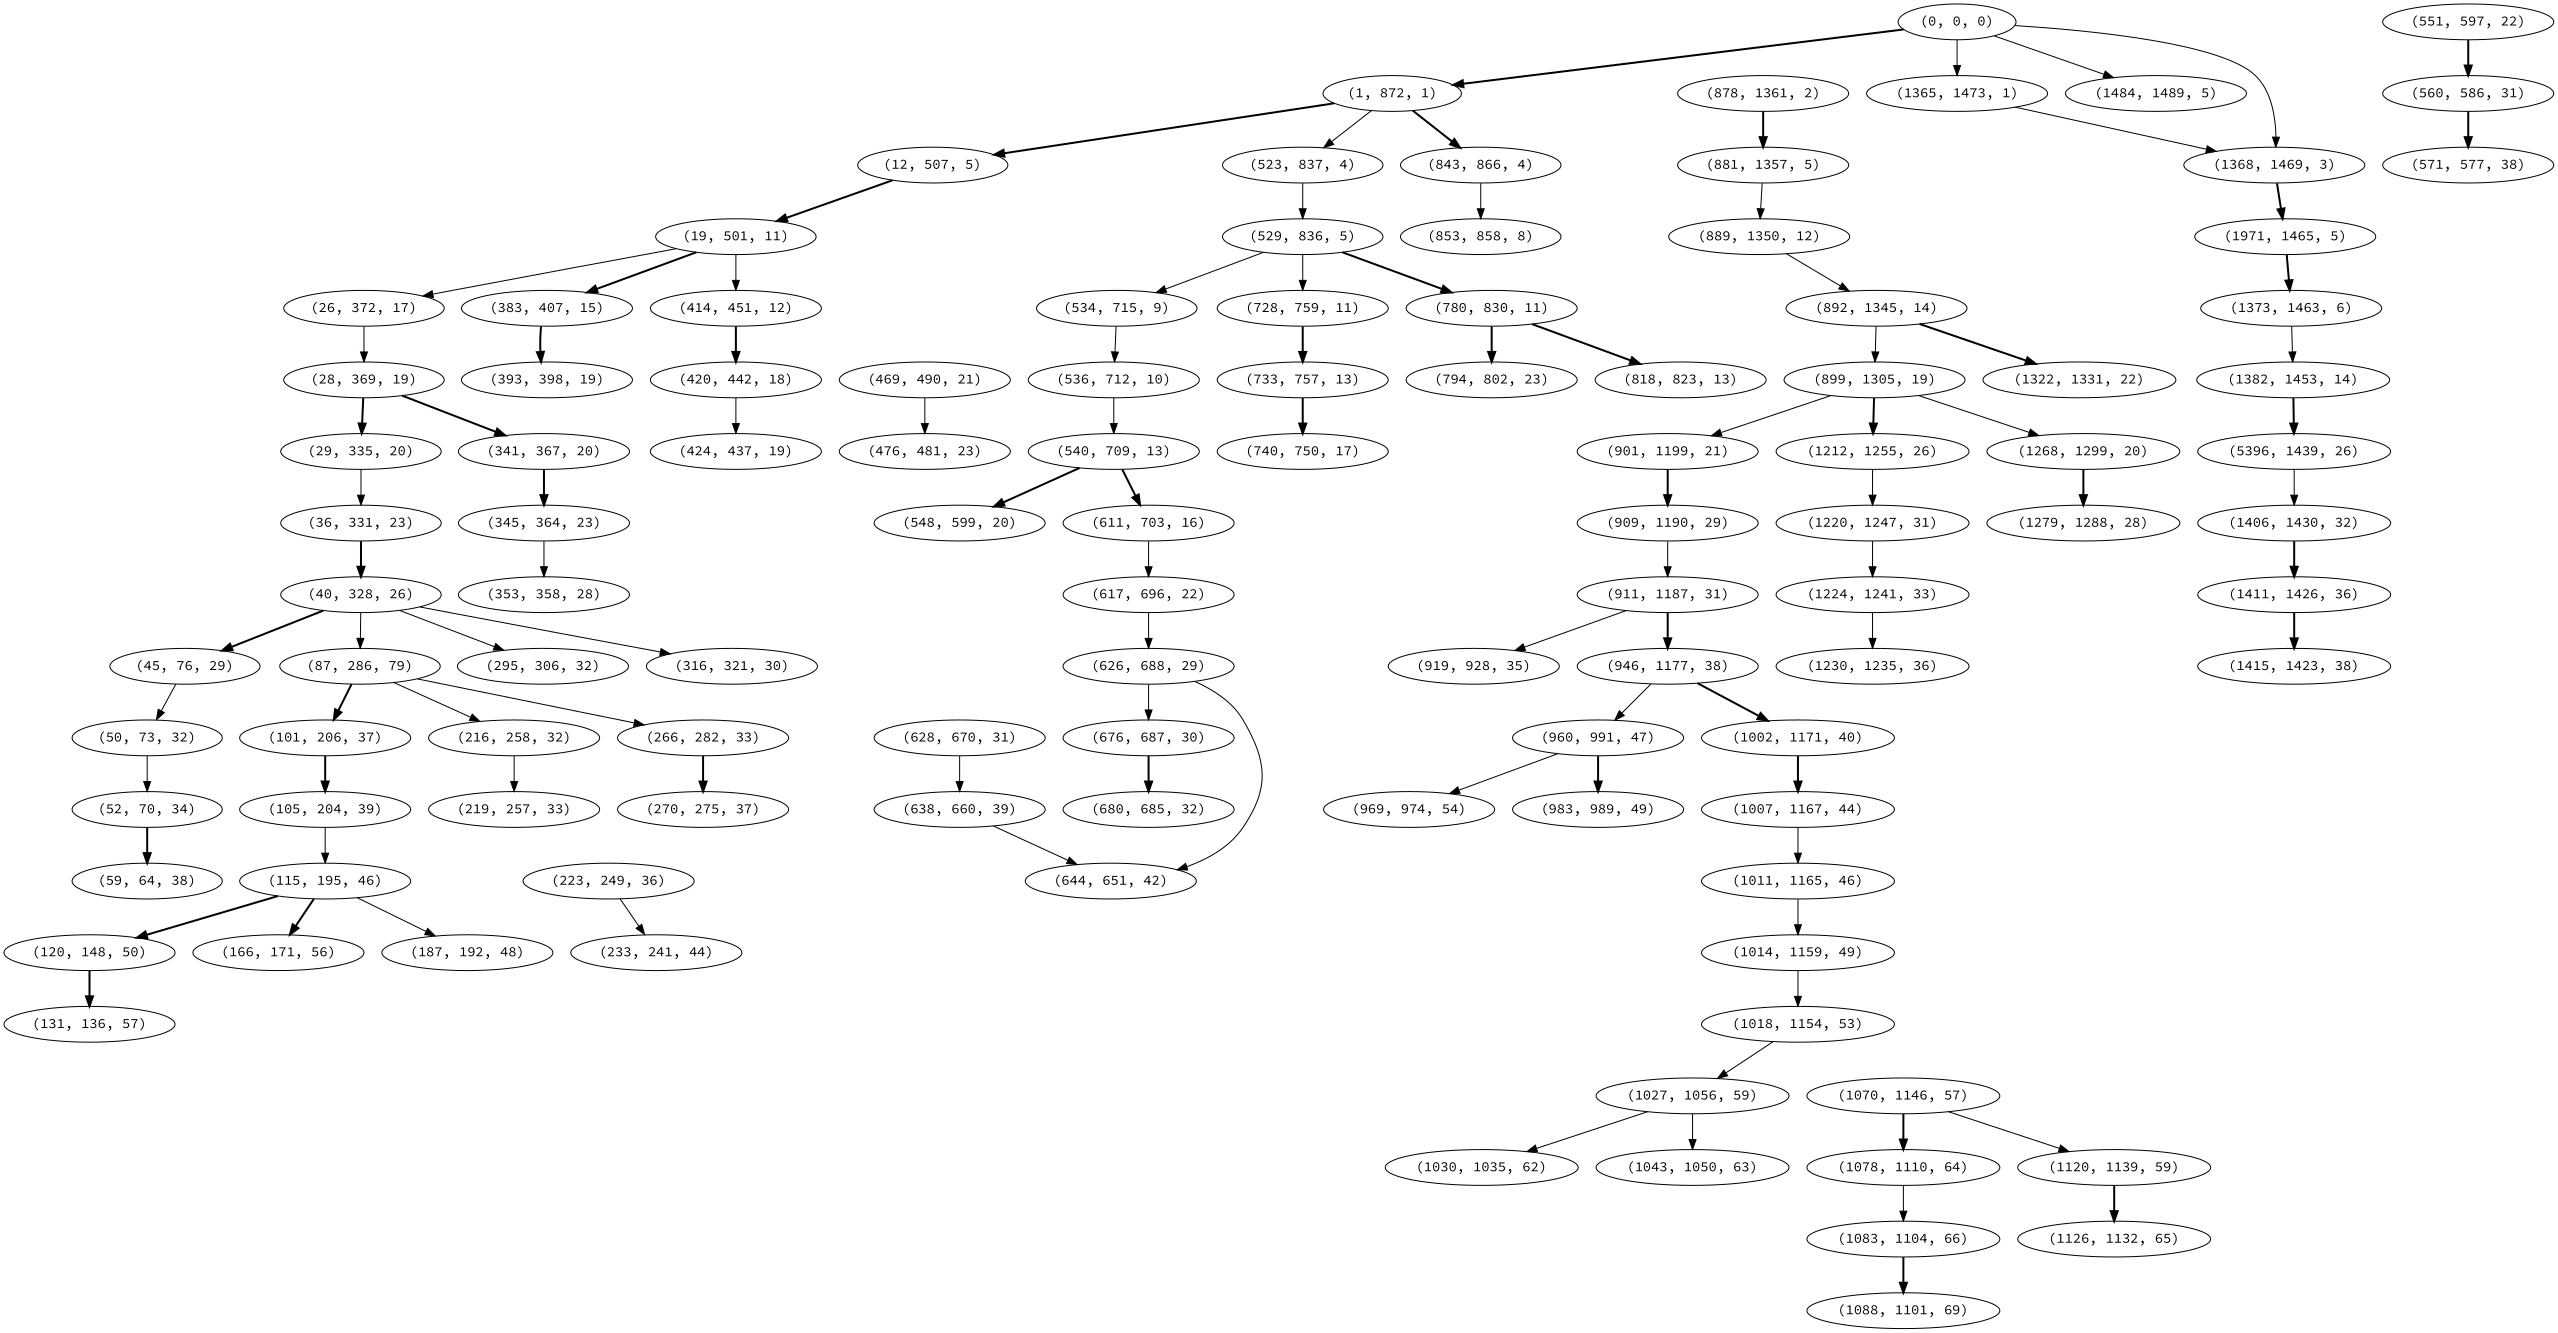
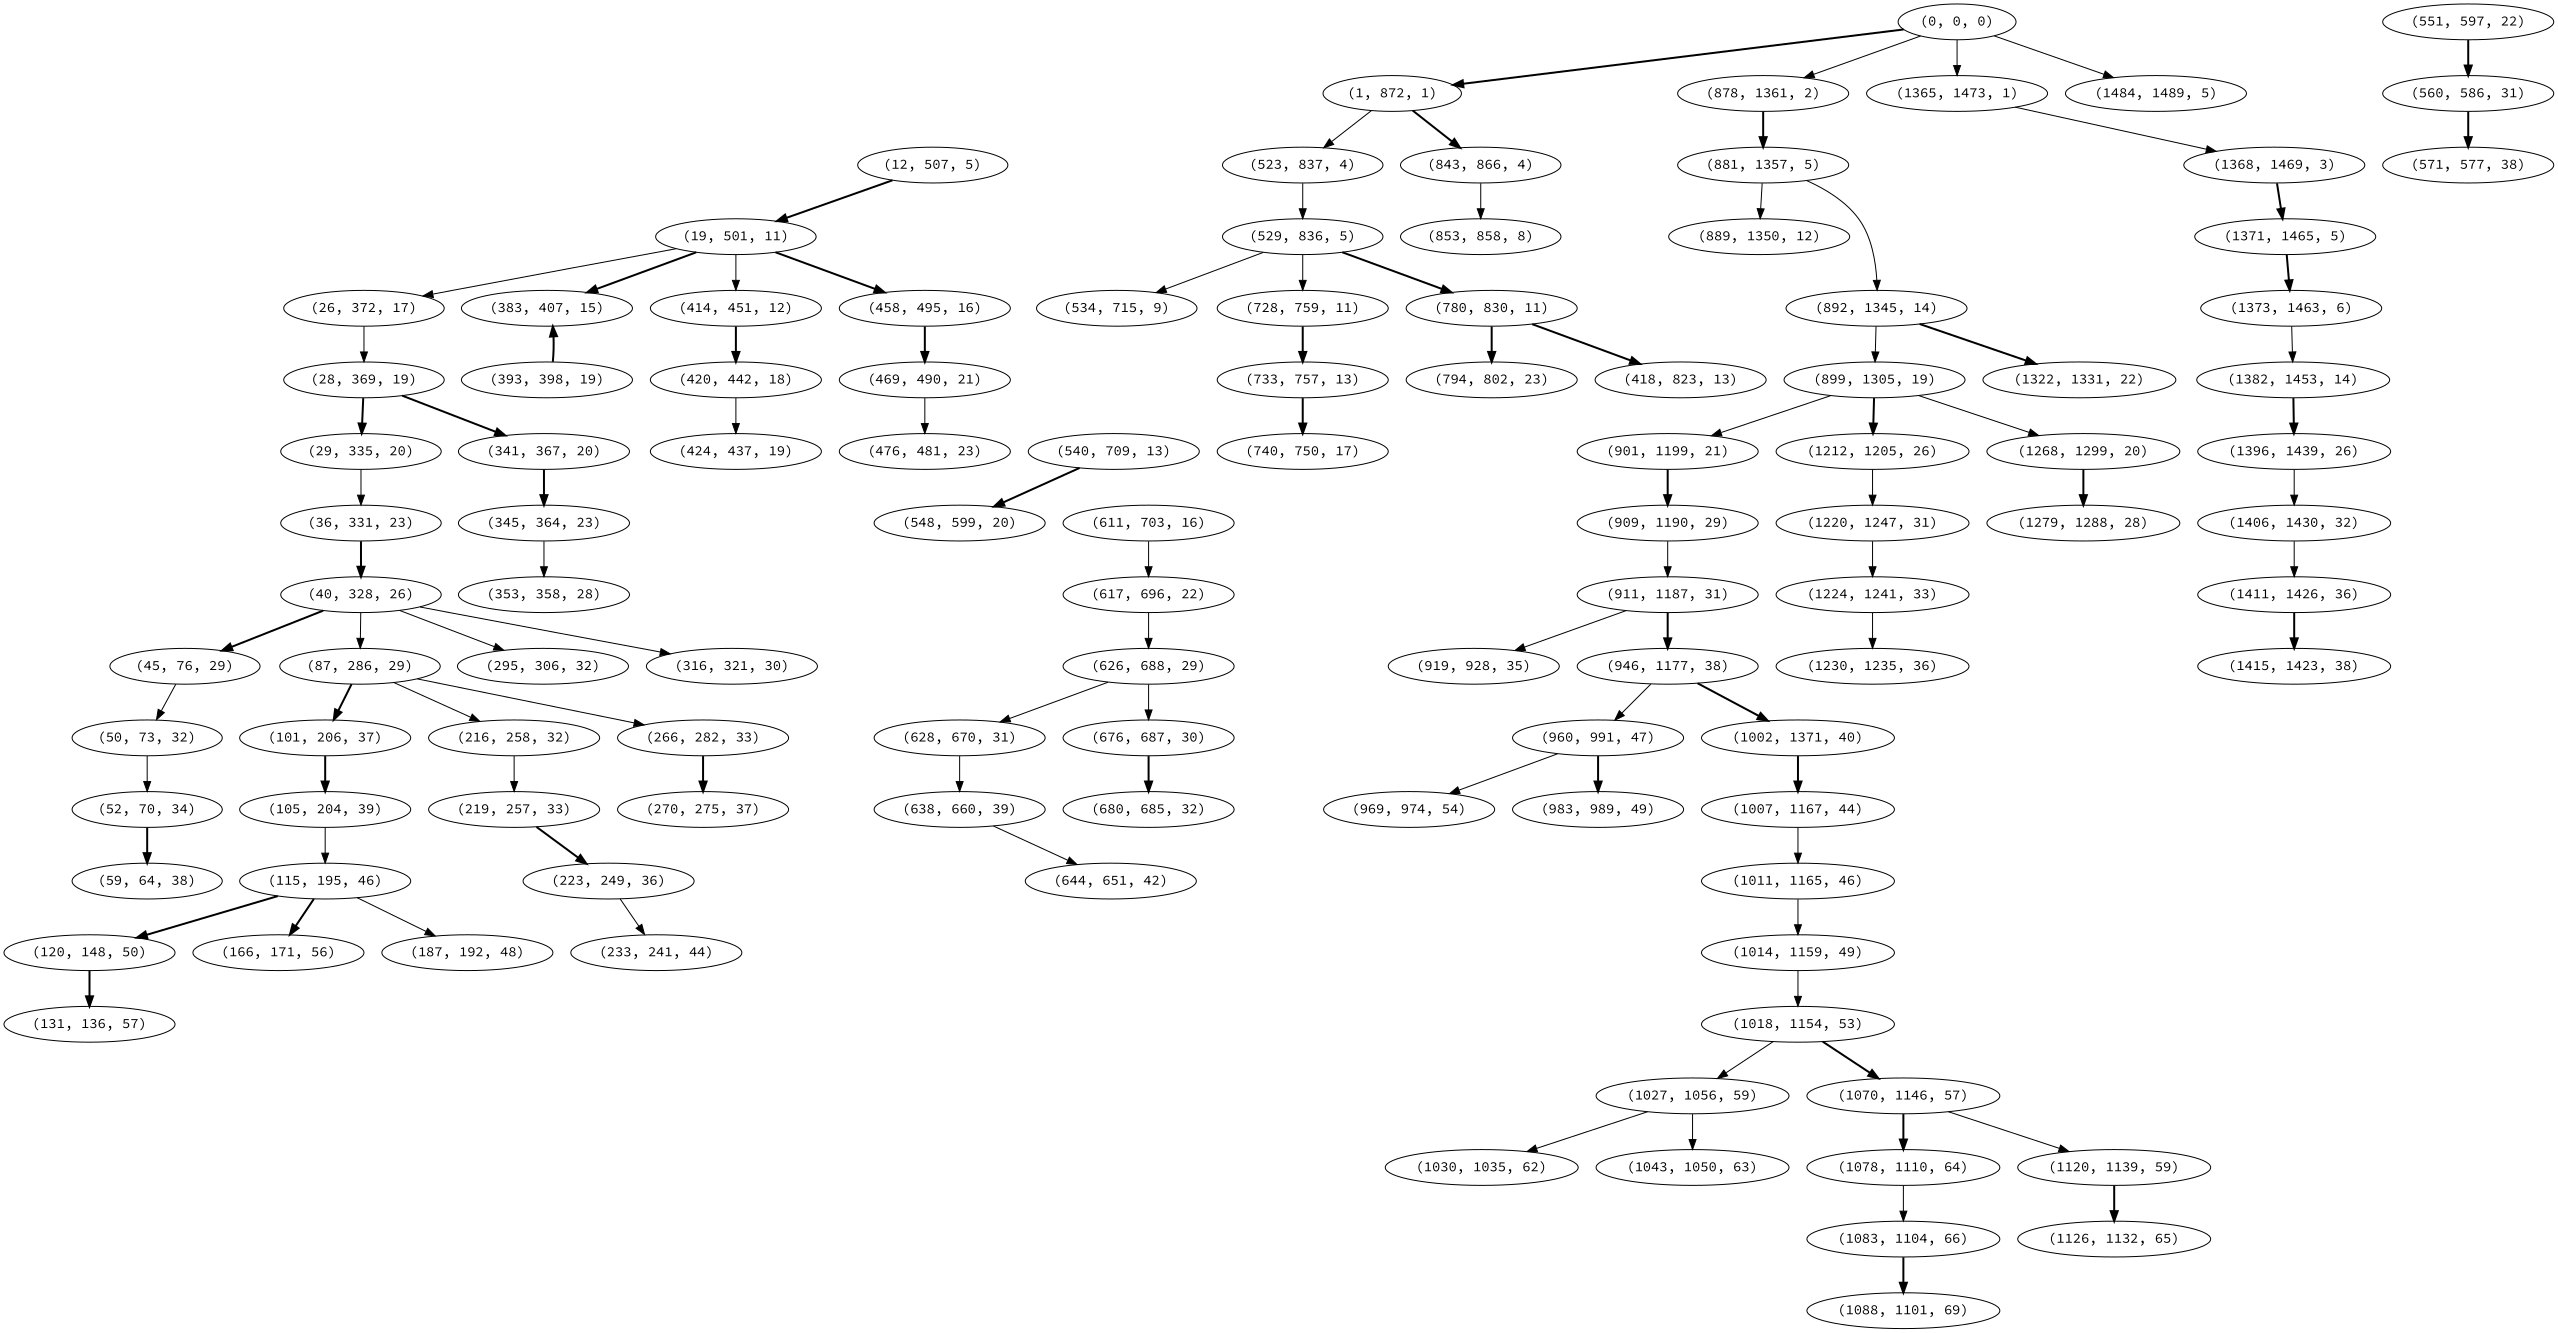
(2171, 44) -> (1867, 55)
(1169, 128) -> none
(2285, 237) -> (2285, 237)
(1813, 270) -> (1859, 219)
none -> (925, 308)
(540, 339) -> (554, 349)
(1114, 380) -> none
(1681, 380) -> (1681, 380)
(1873, 451) -> (1873, 451)
(2294, 451) -> (2294, 451)
(1129, 483) -> none
(2294, 554) -> (2294, 554)
(360, 666) -> (360, 666)
(1798, 738) -> (1798, 738)
(1262, 777) -> (1059, 700)
none -> (557, 842)
none -> (1846, 1057)
